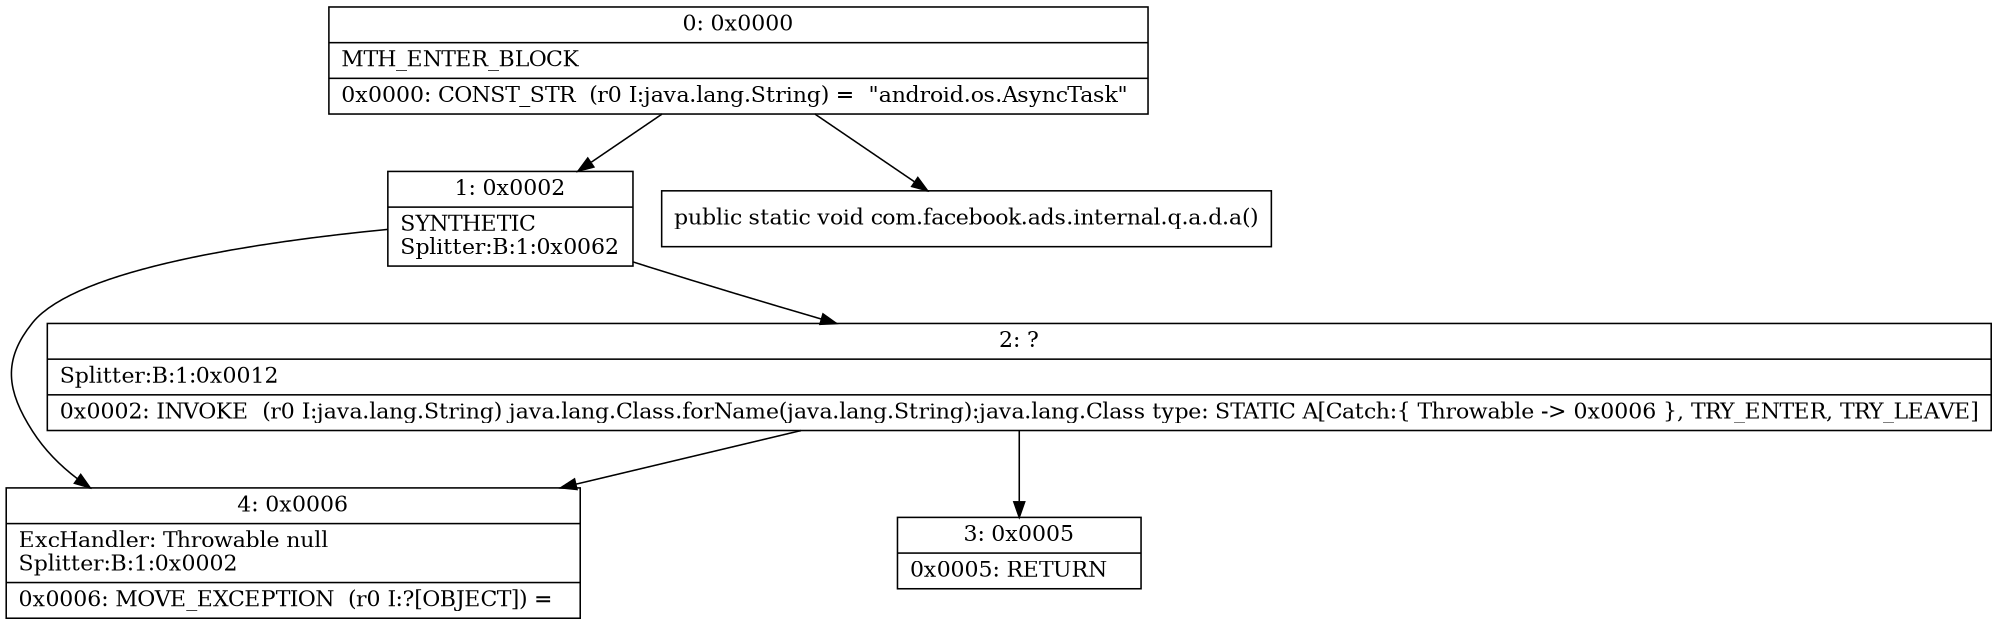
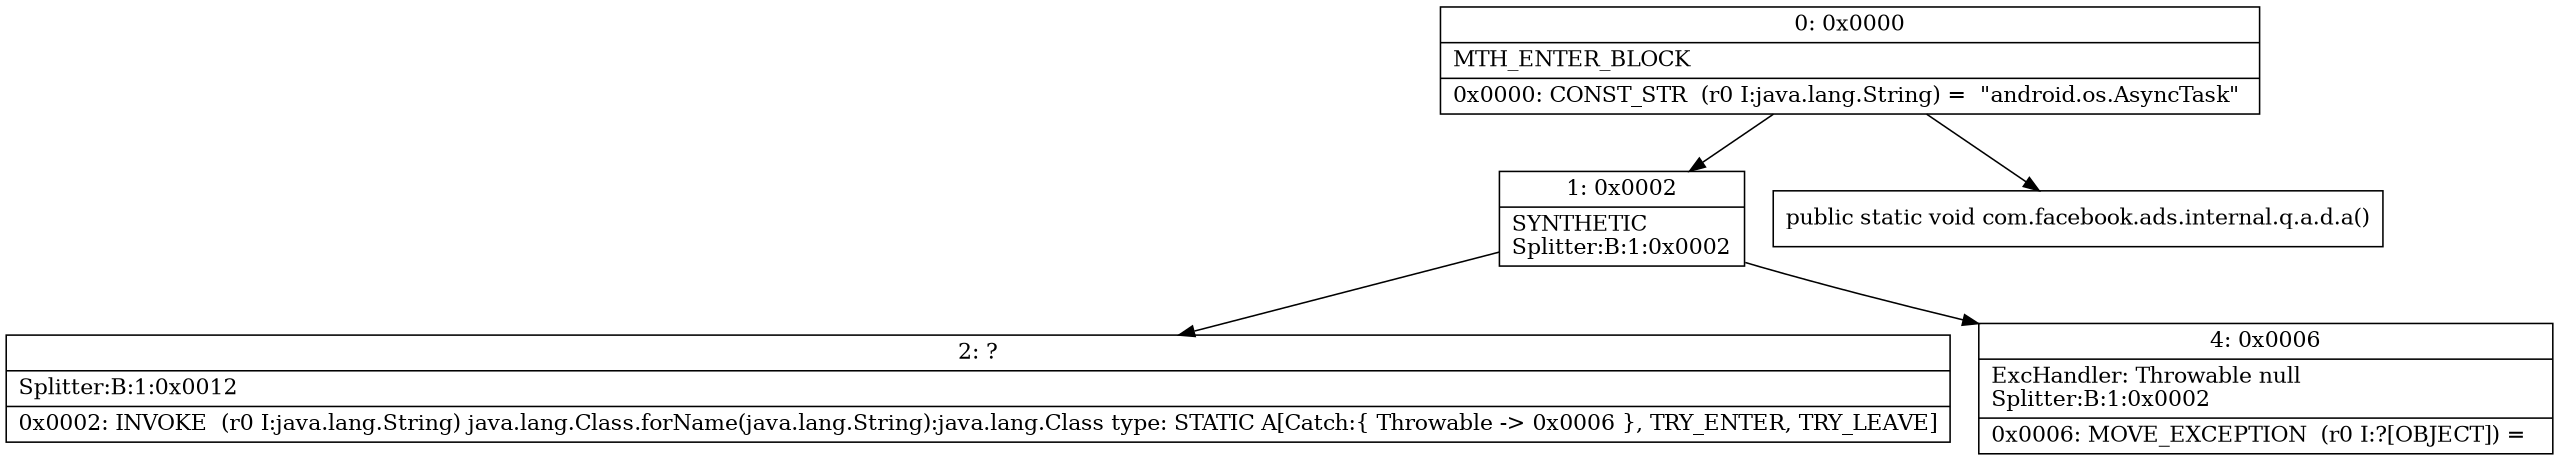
(510, 247) -> (1622, 247)
(688, 457) -> none
(1019, 553) -> none
